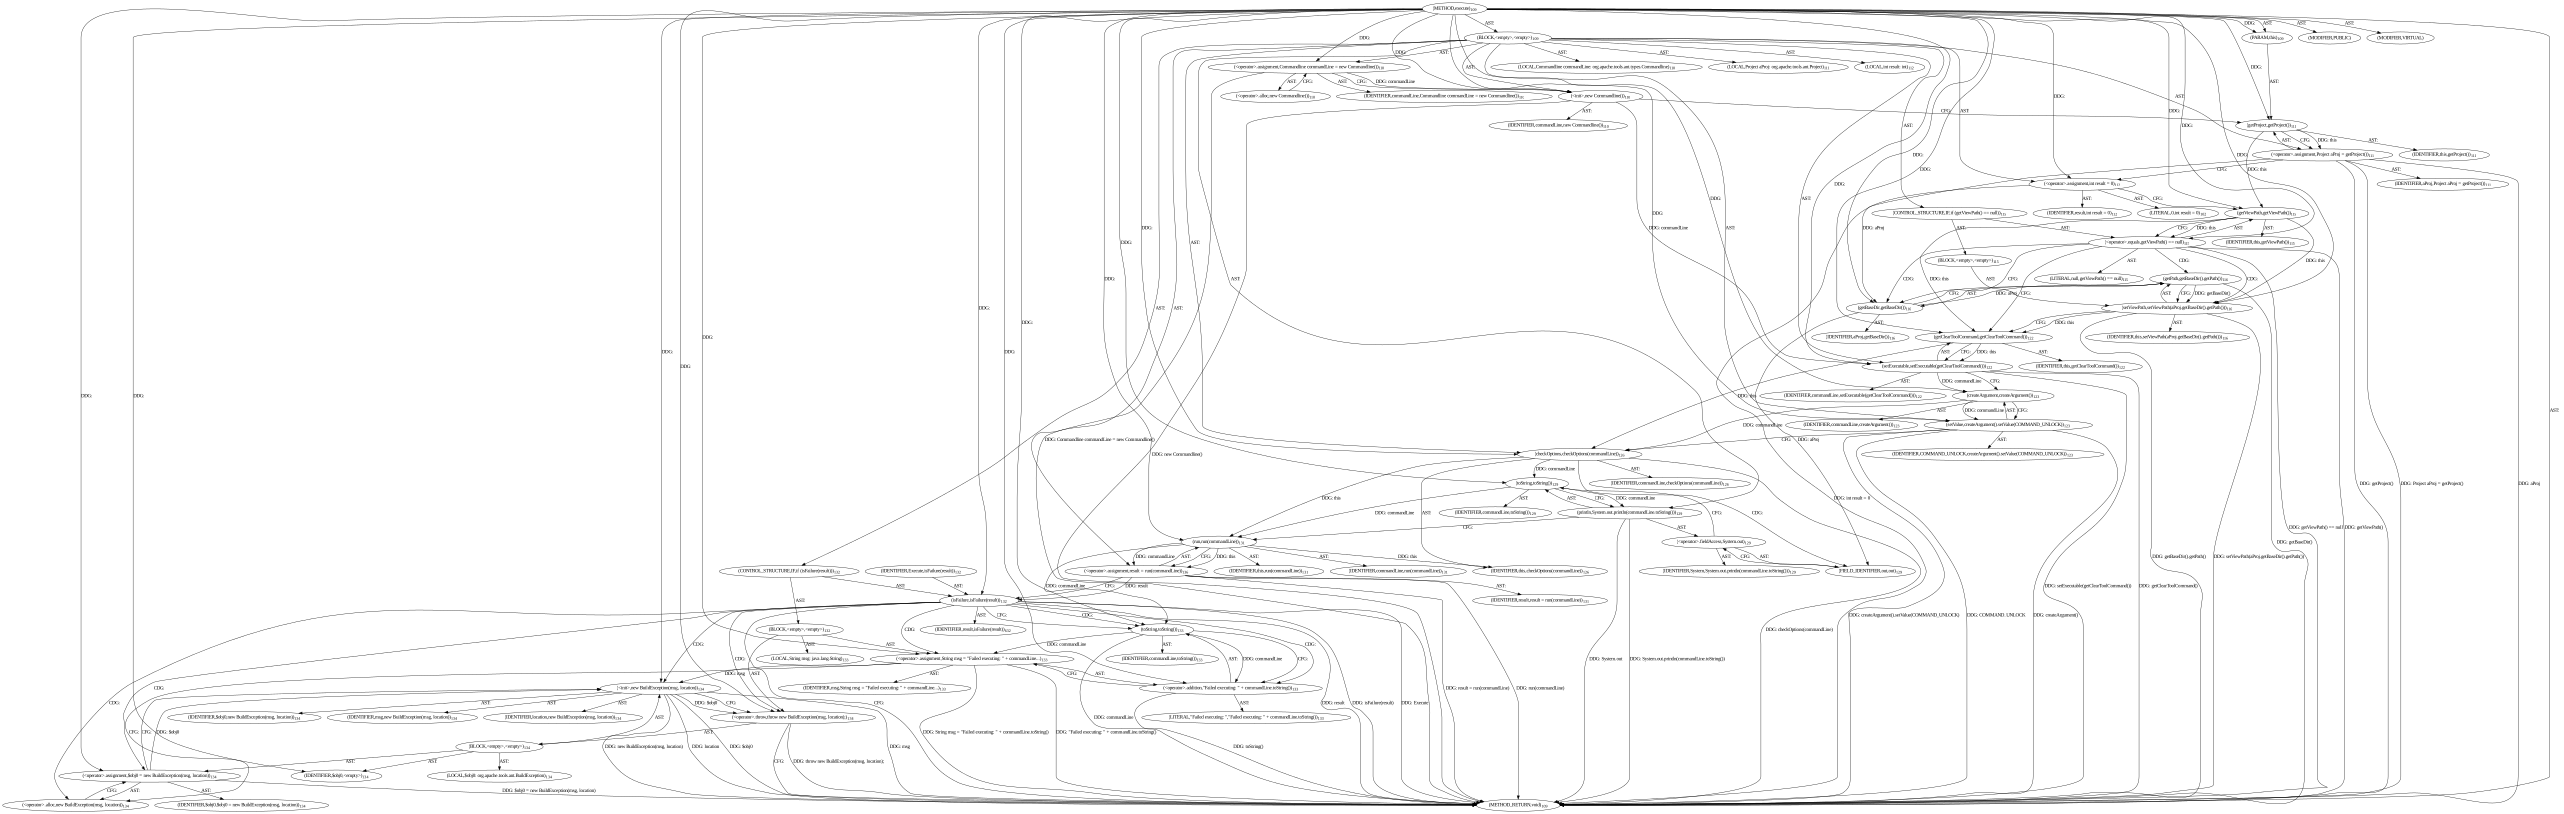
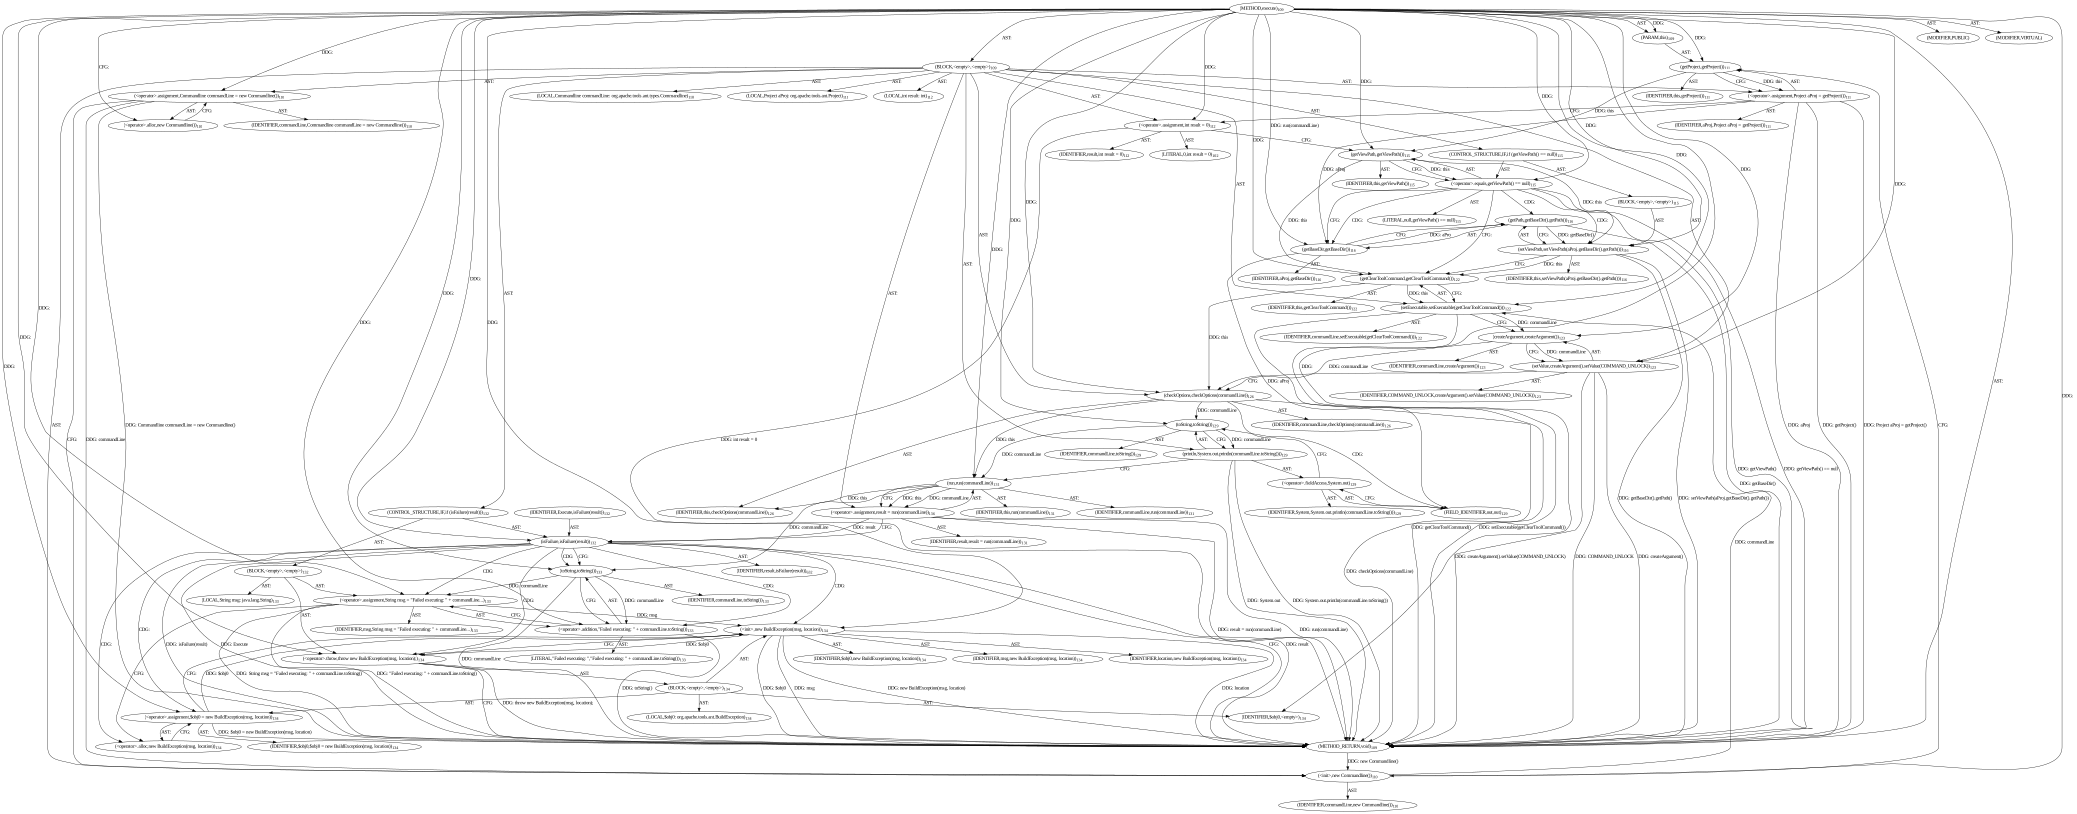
none -> (613, 12)
(1919, 155) -> (1295, 126)
(1130, 472) -> (1348, 760)
